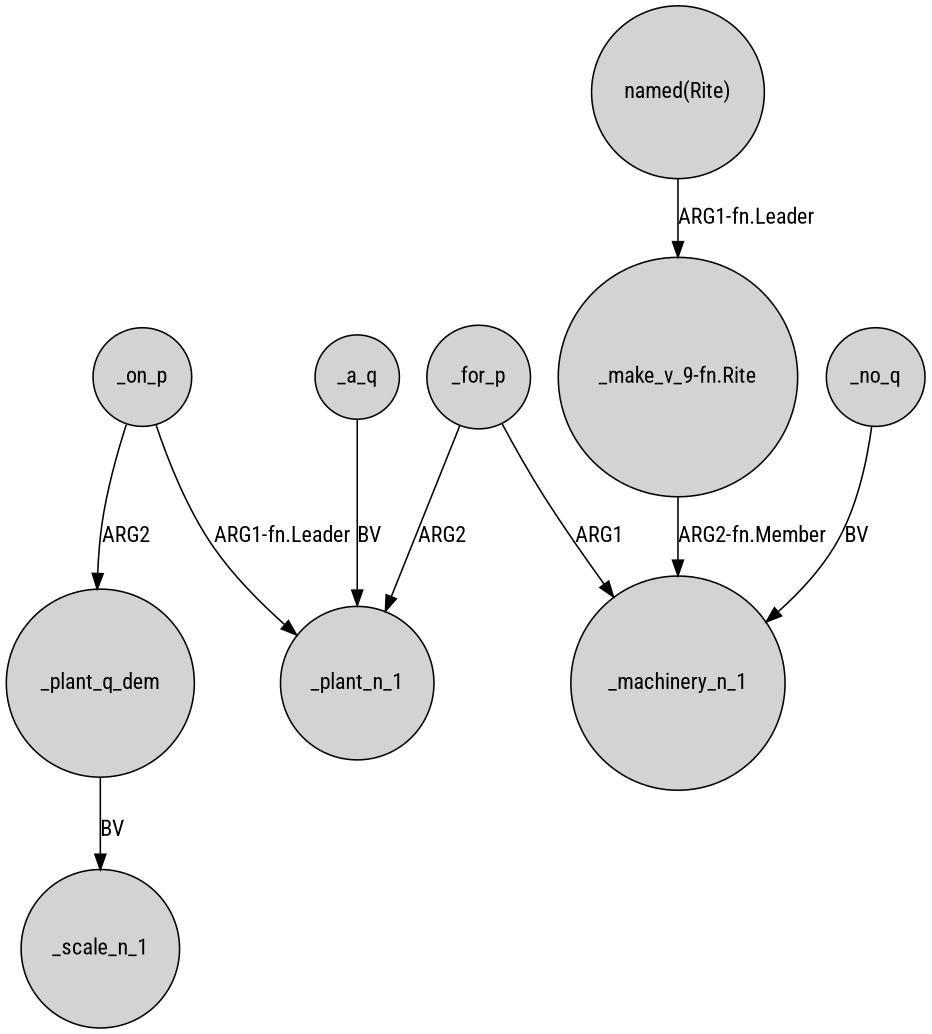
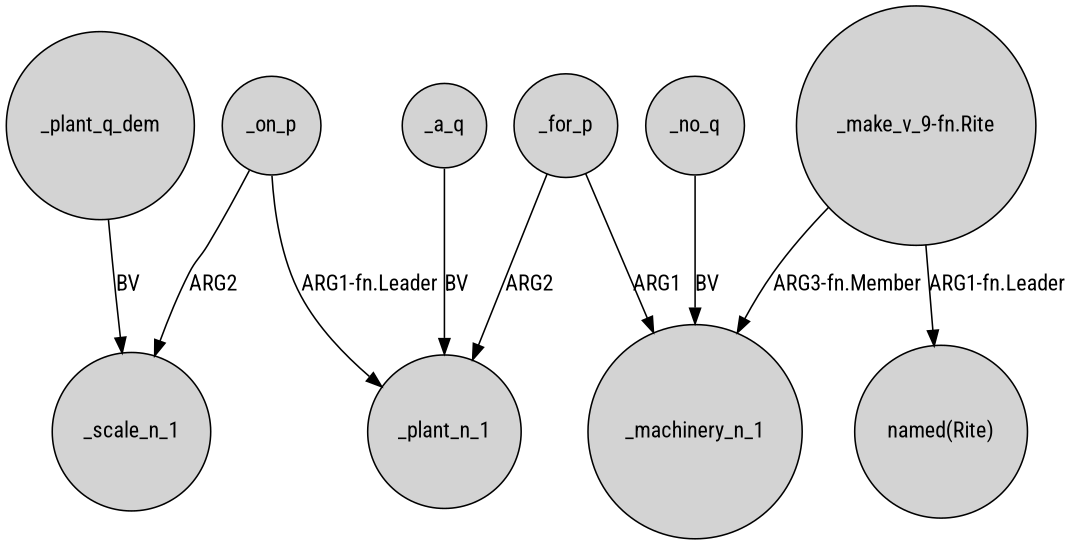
(678, 210) -> (929, 287)
(107, 498) -> (202, 254)
(753, 536) -> (848, 285)
